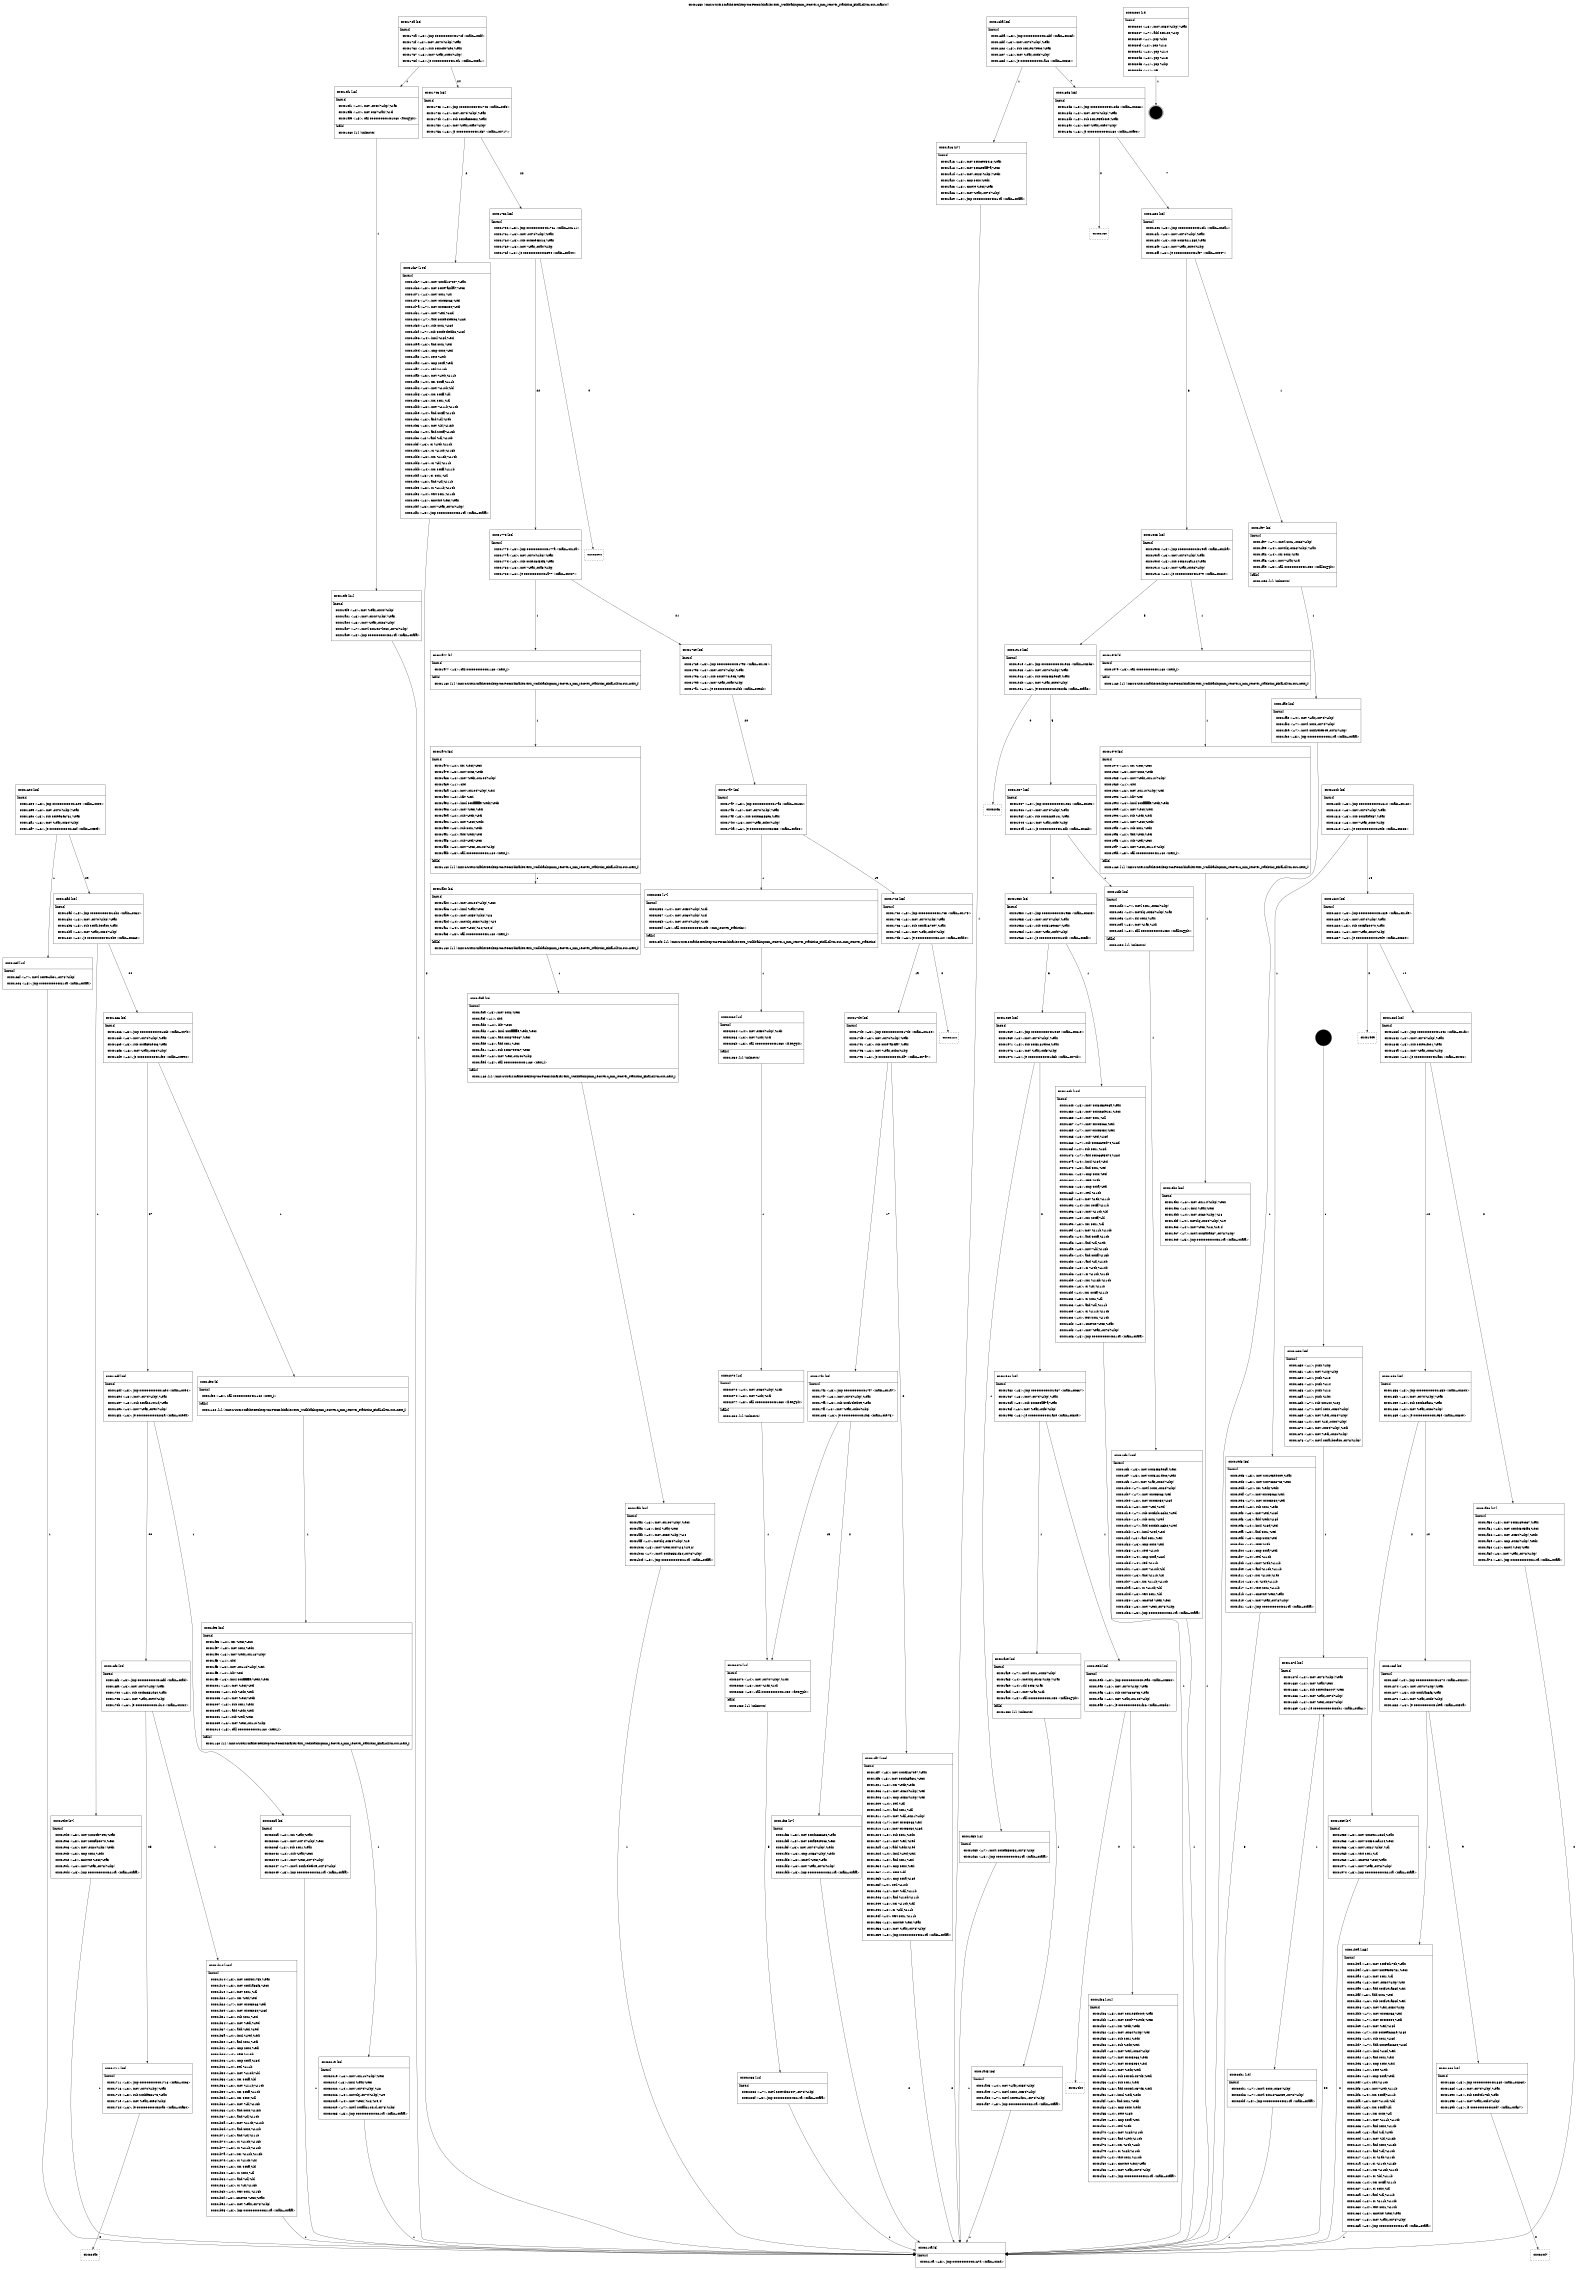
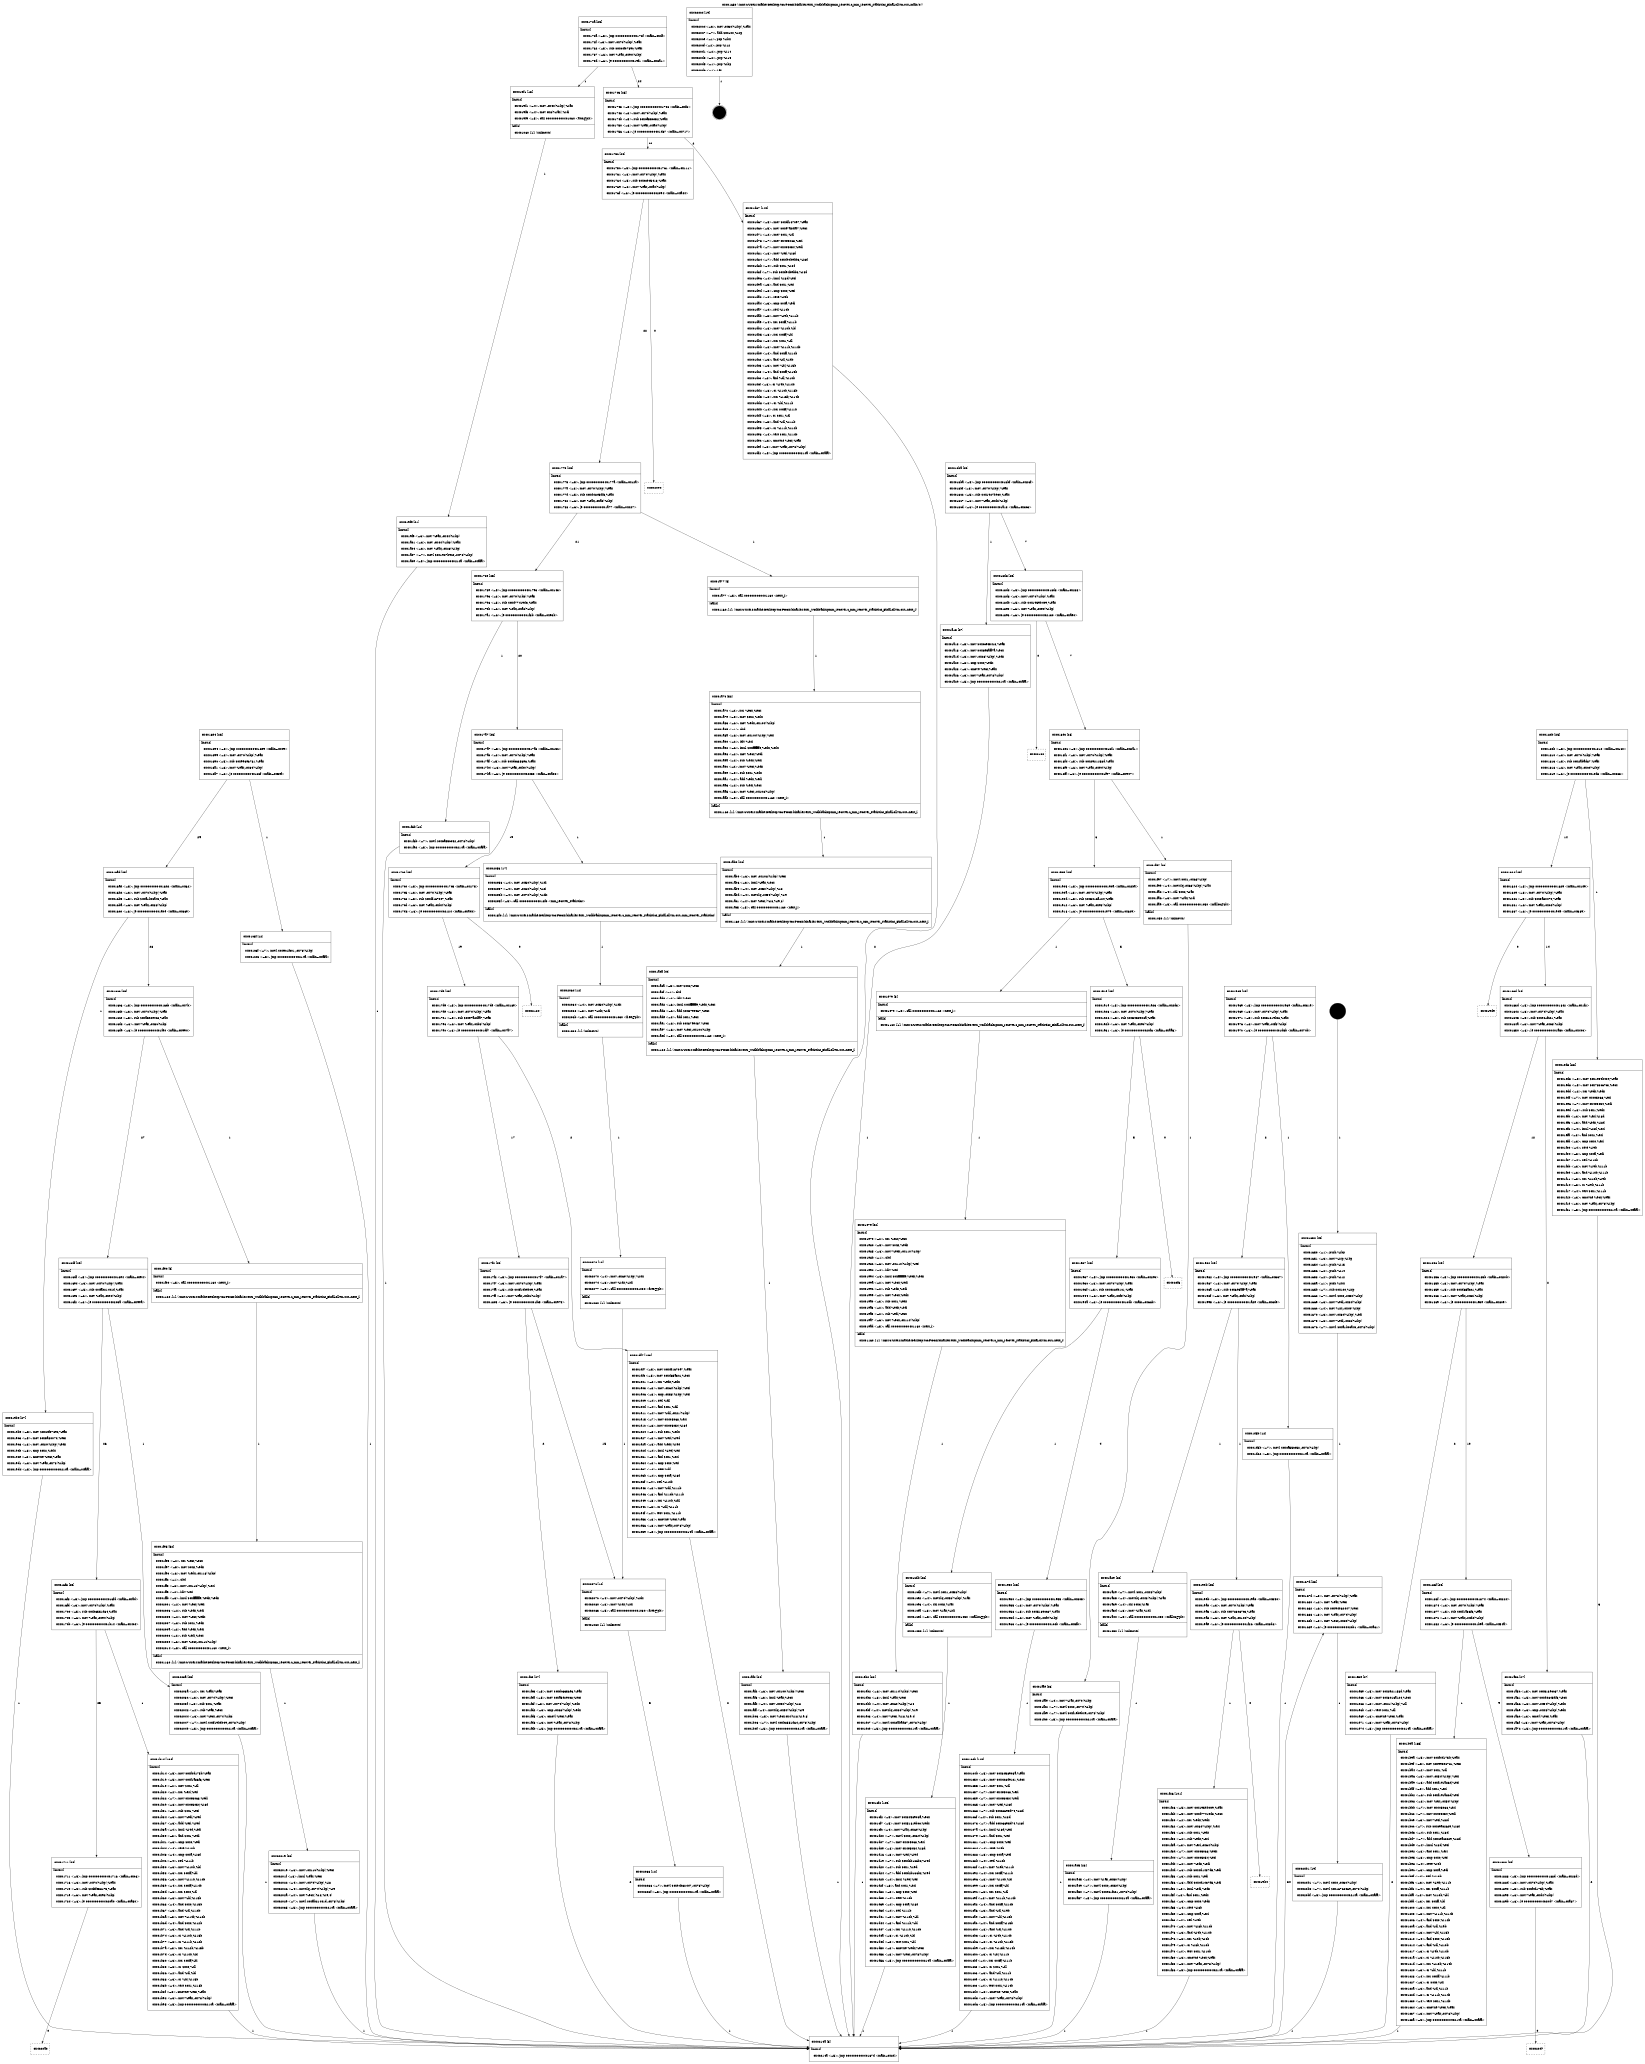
none -> (444, 837)
(1045, 977) -> none
none -> (1060, 2041)
